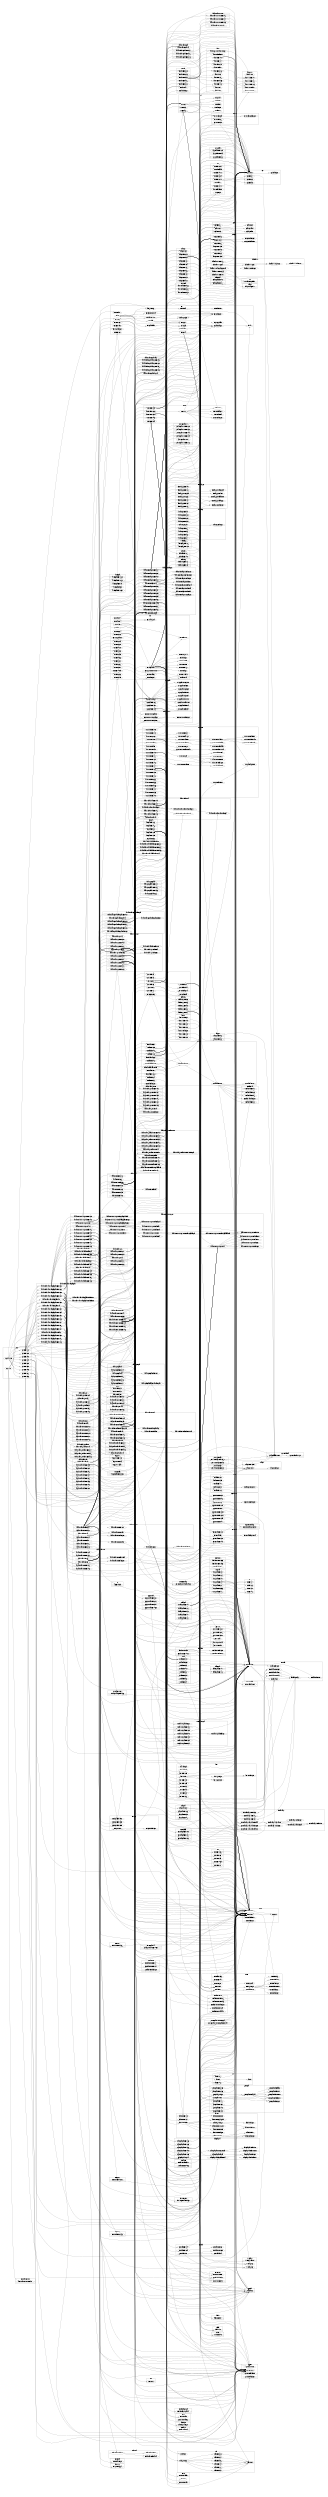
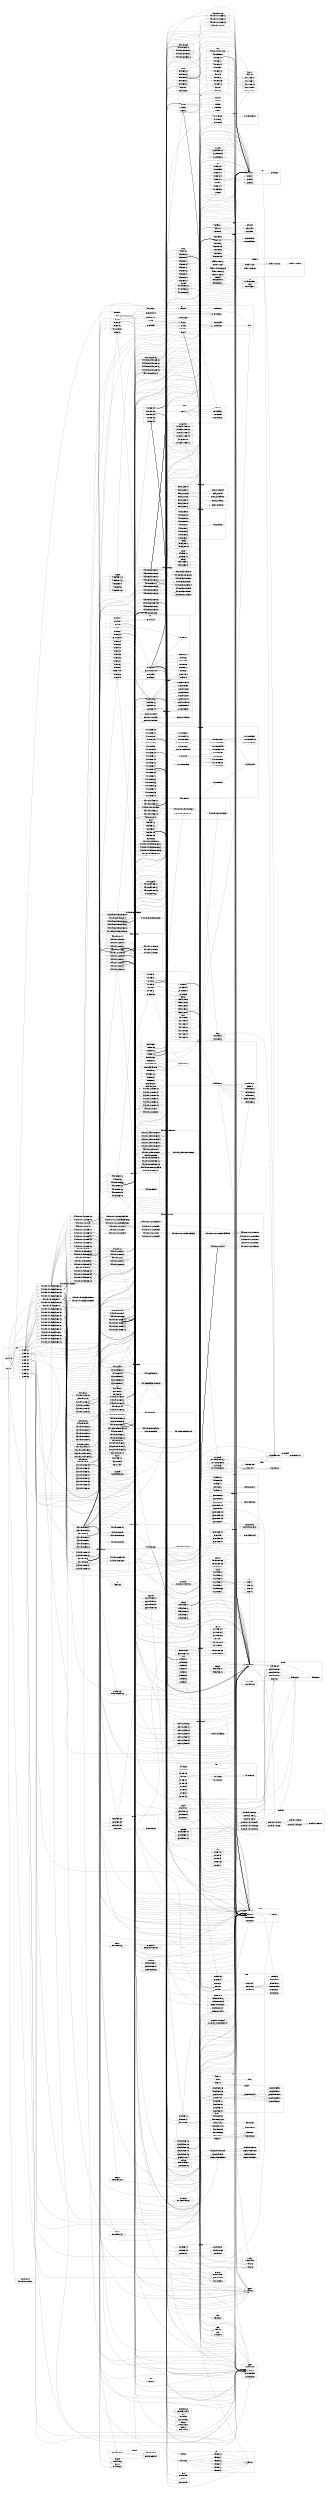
(151, 597) -> none
(151, 946) -> (151, 946)
(183, 1582) -> (183, 1582)
(316, 1678) -> (316, 1678)
(151, 1948) -> (151, 1948)
